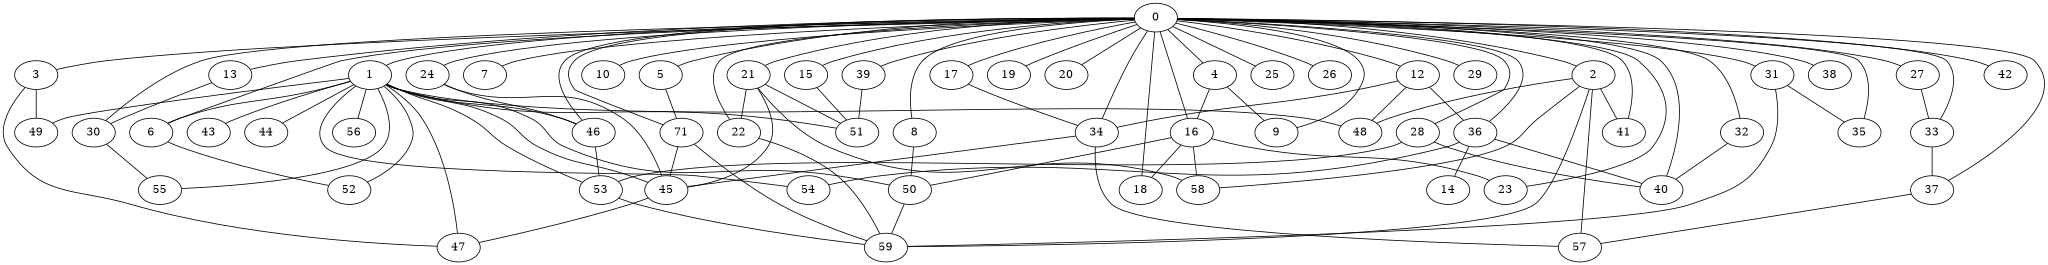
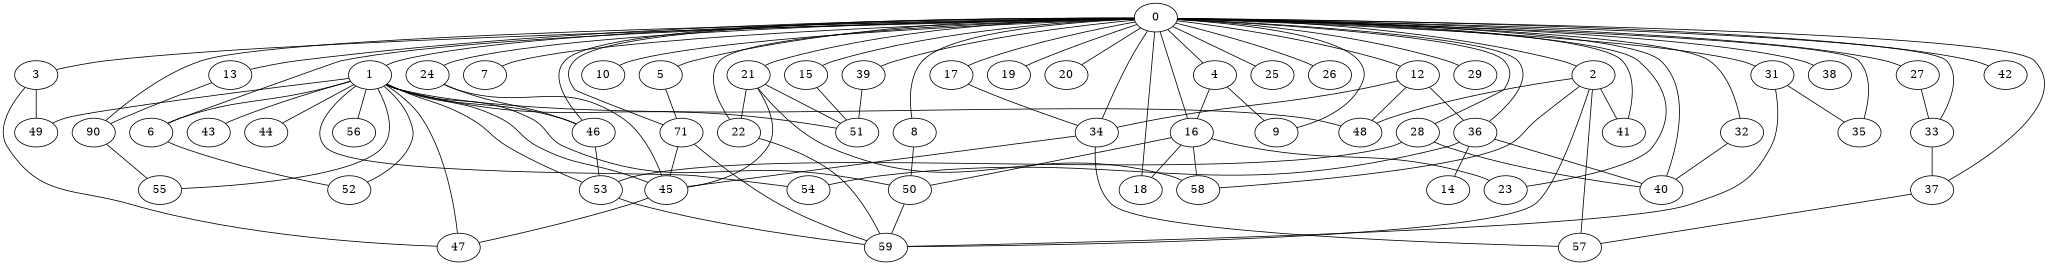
(94, 133) -> (94, 133)
